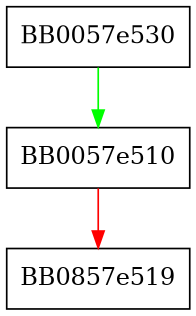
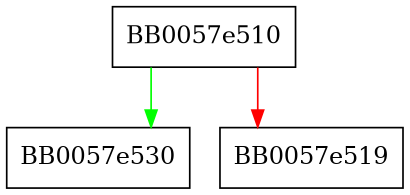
(98, 89) -> (151, 89)
(98, 279) -> (311, 158)
